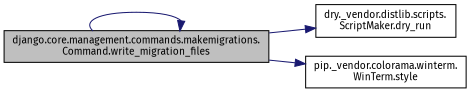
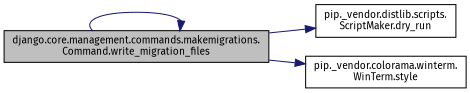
(386, 21) -> (386, 21)
